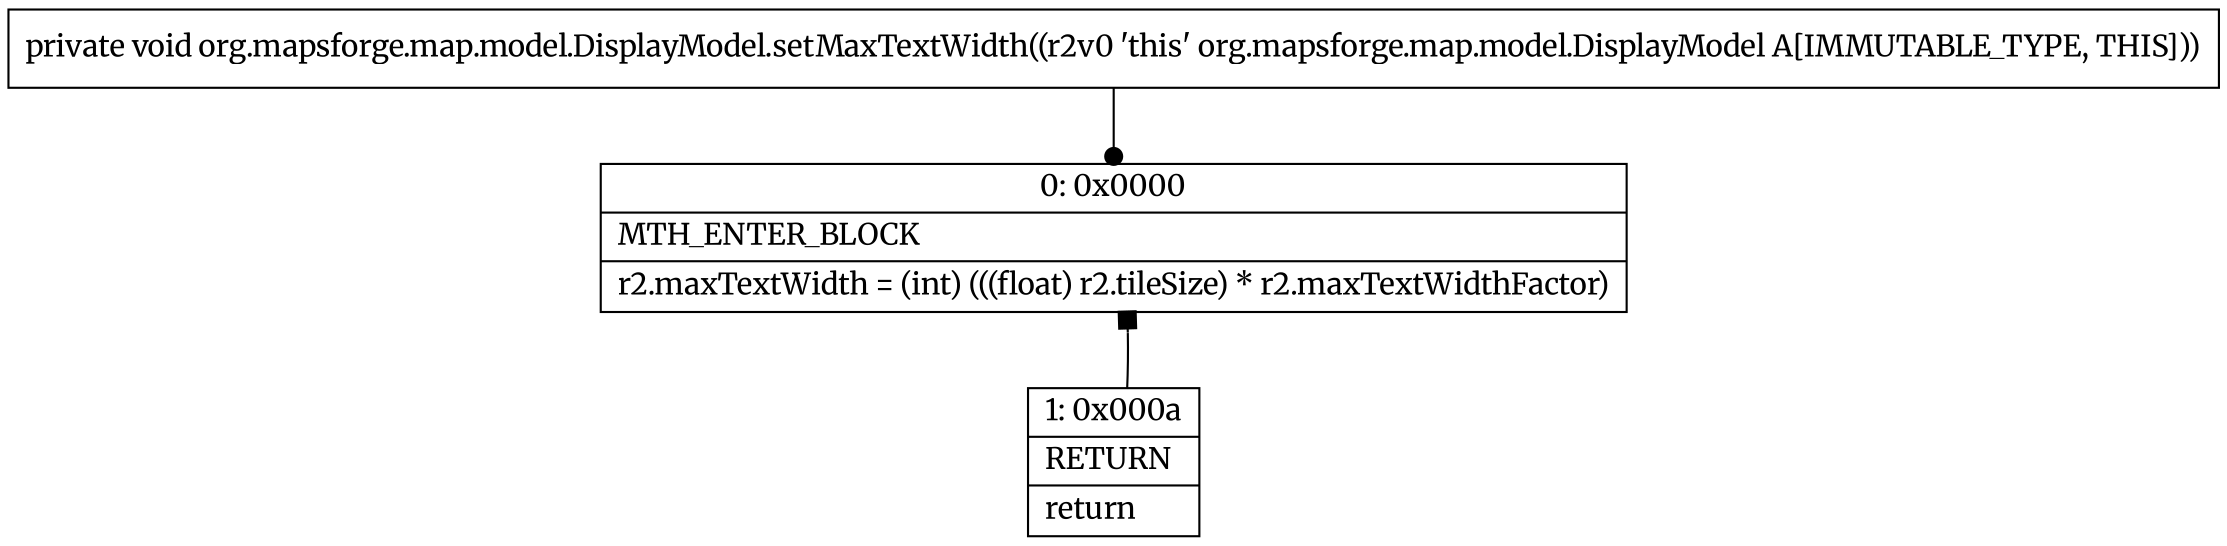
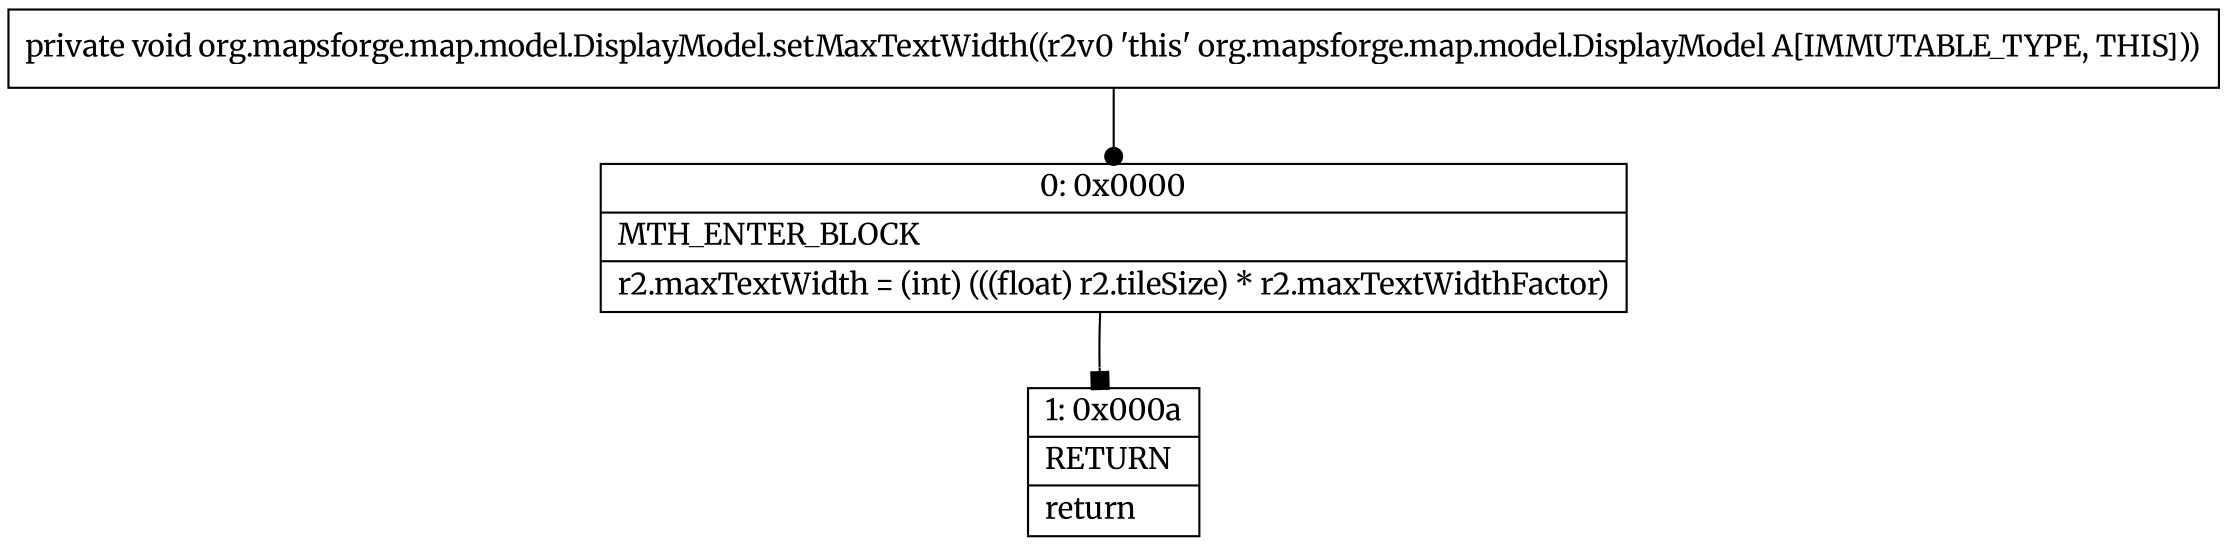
(1128, 361) -> (1099, 339)
